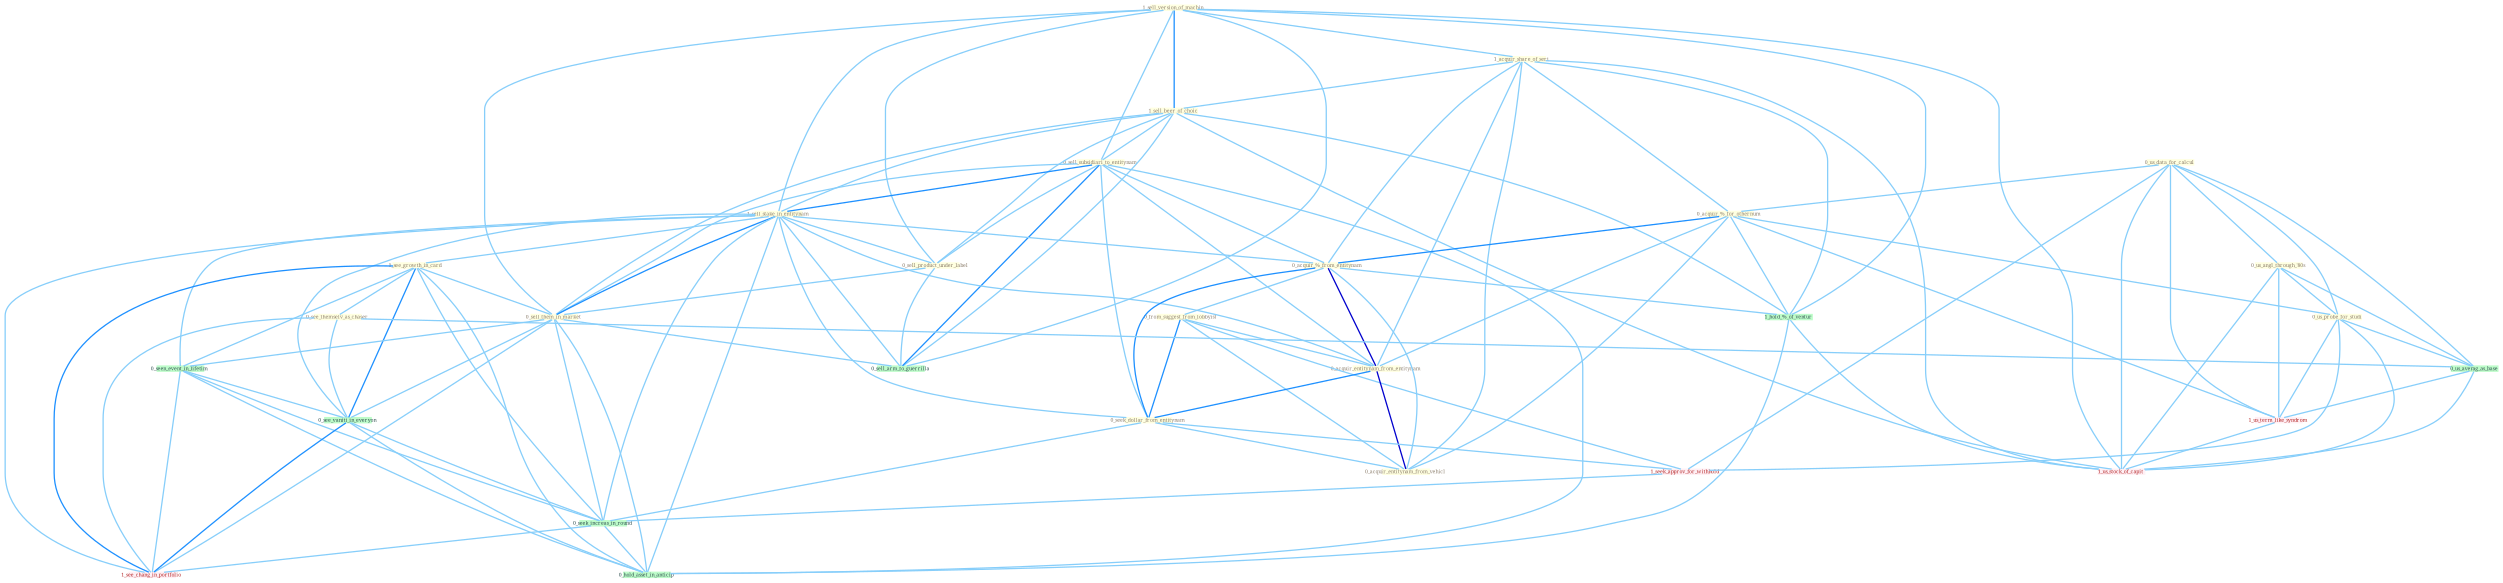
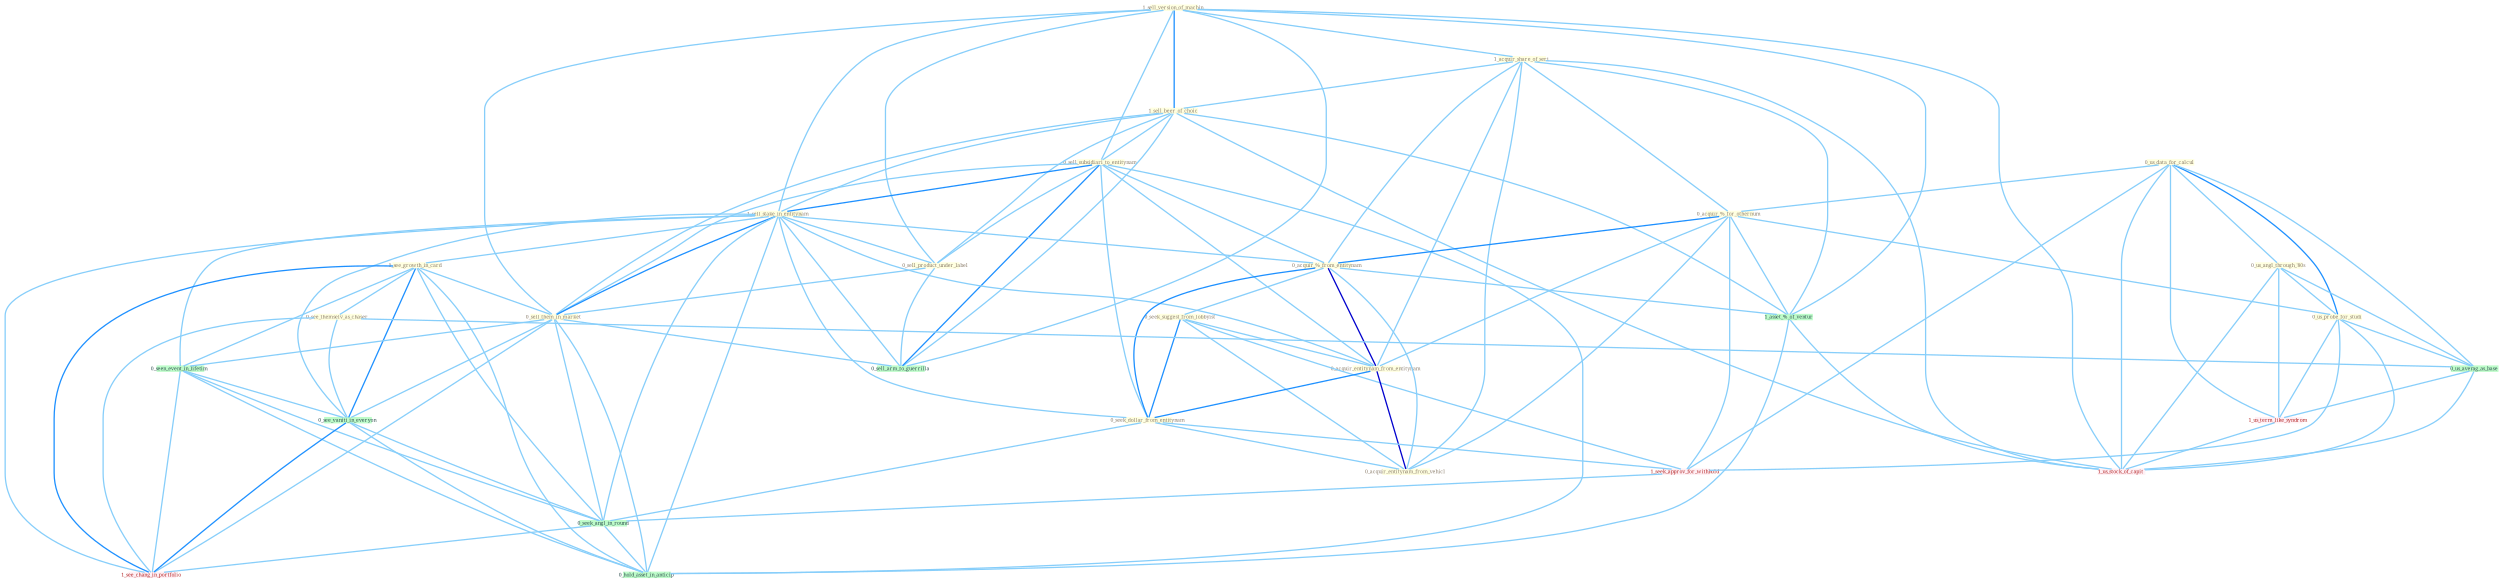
(2272, 224) -> (2272, 224)
(1181, 317) -> (1181, 317)
(1789, 317) -> (1789, 317)
(2004, 317) -> (1730, 342)
(603, 523) -> (603, 523)
